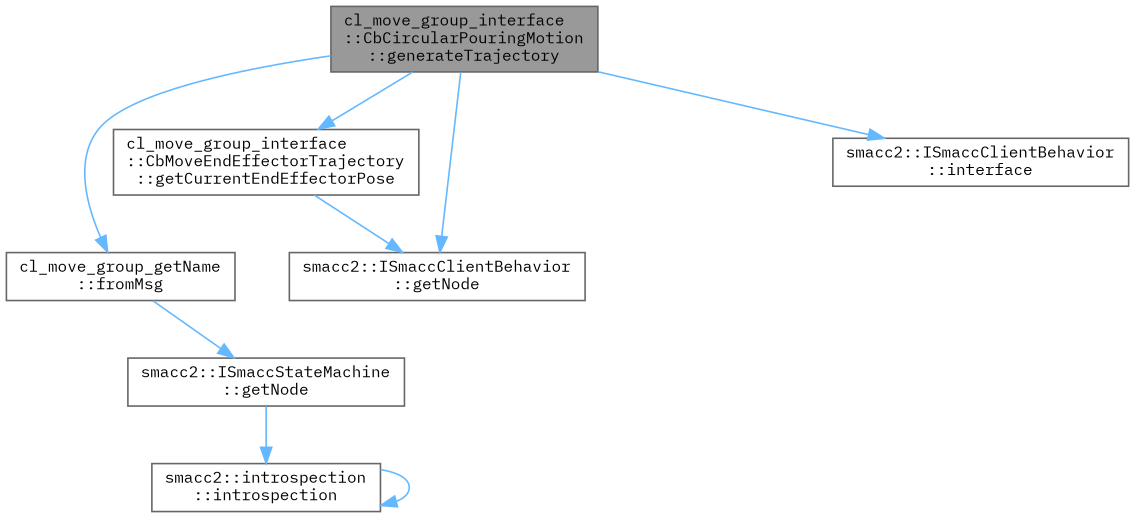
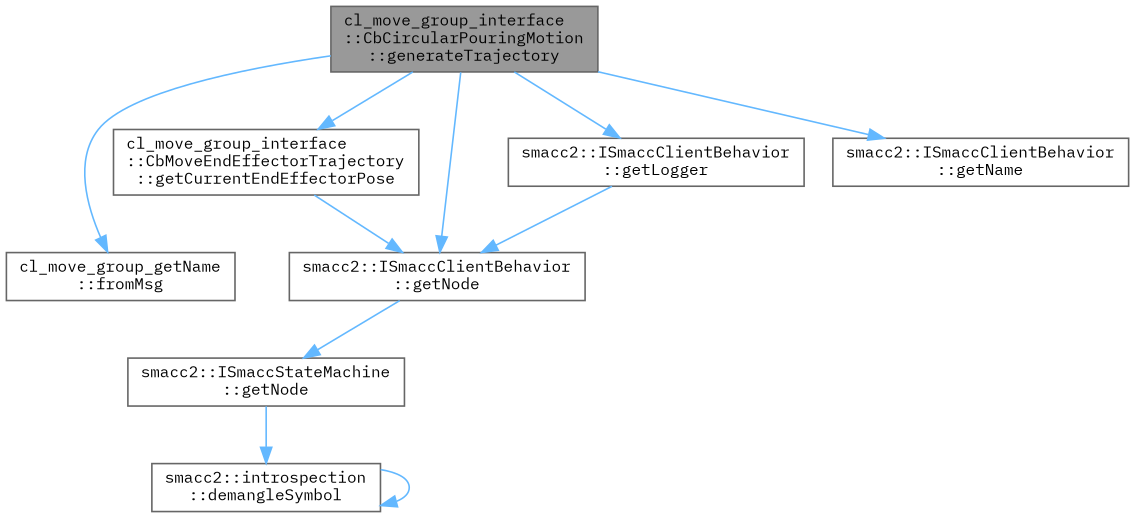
none -> (656, 162)
(981, 162) -> (981, 162)
(187, 325) -> (359, 325)
(266, 488) -> (266, 488)
